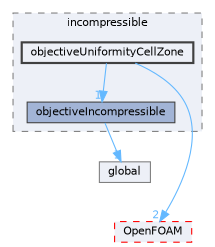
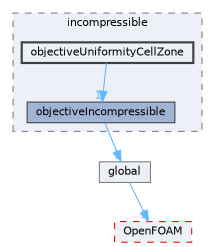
(191, 123) -> (137, 197)
